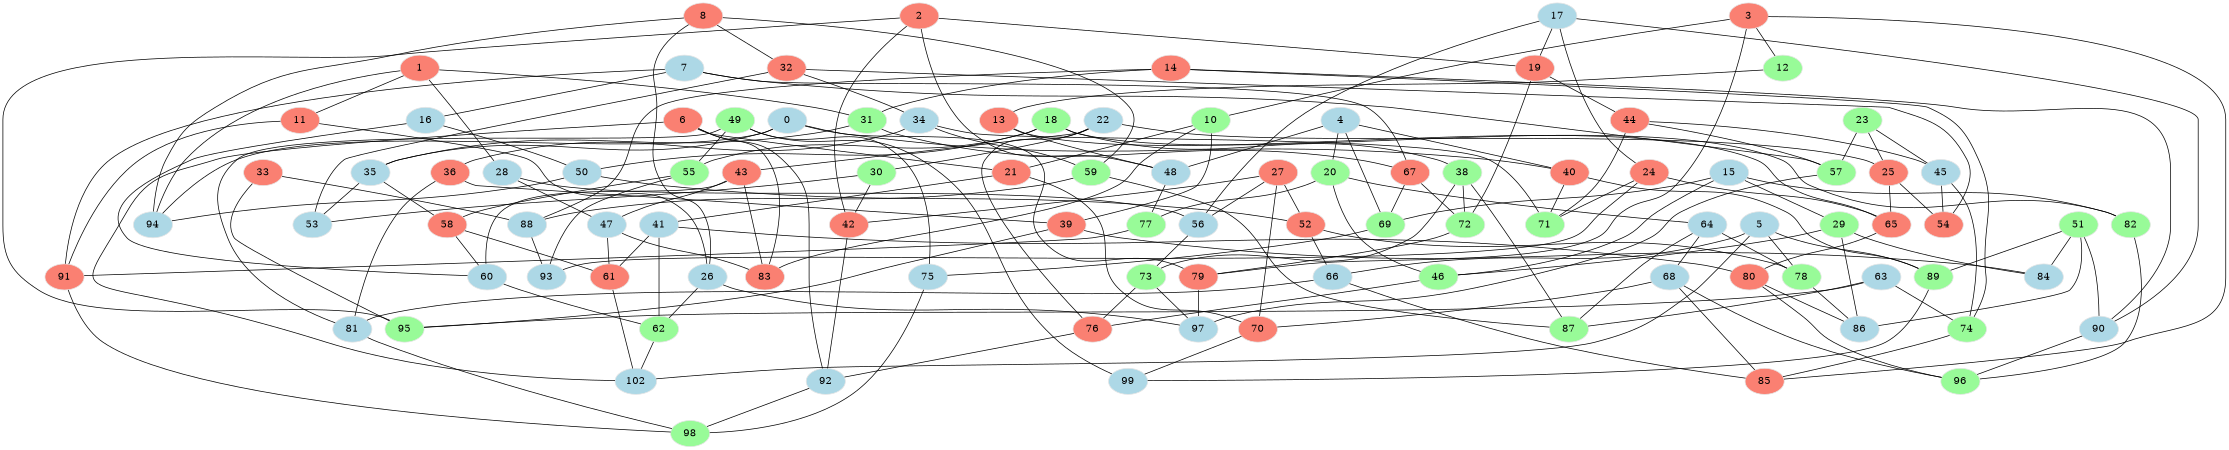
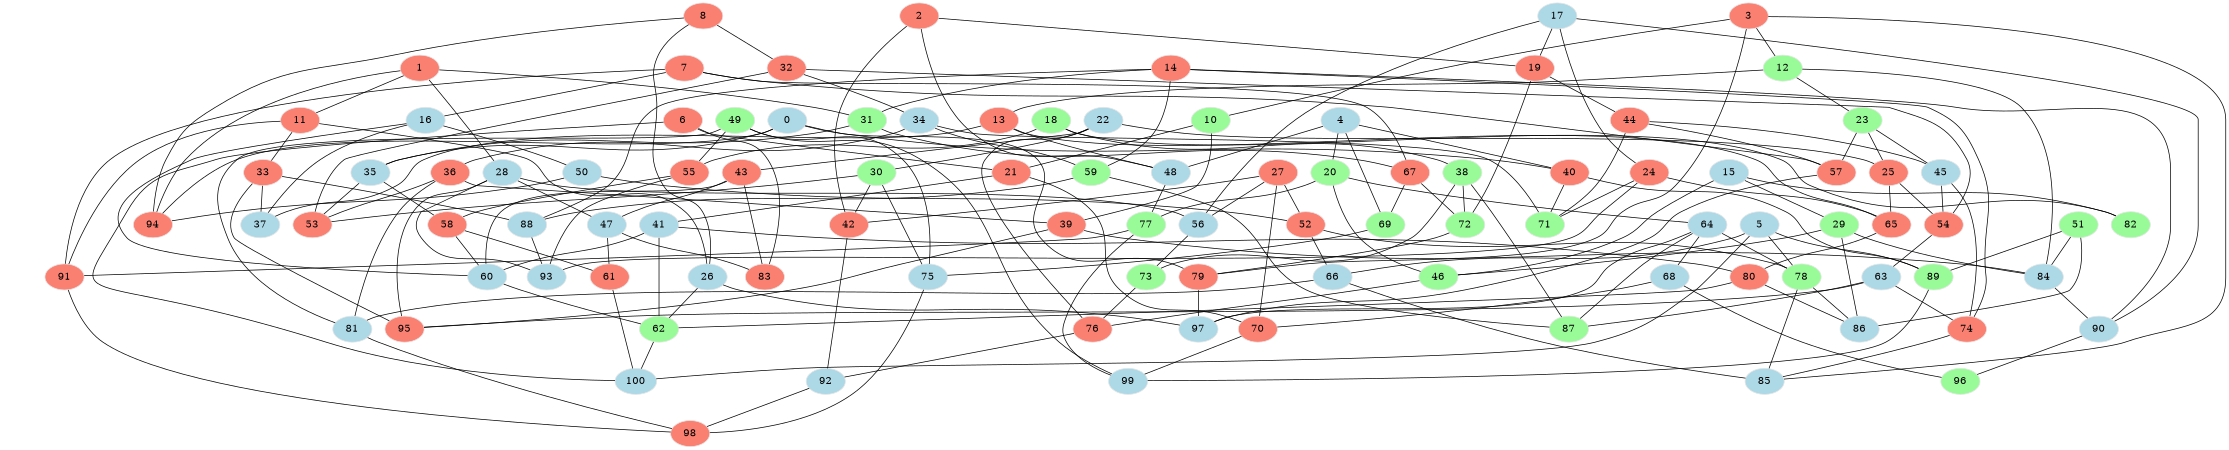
(966, 46) -> (1159, 124)
(171, 58) -> (407, 223)
(684, 68) -> (684, 68)
none -> (1819, 92)
none -> (1995, 93)
none -> (282, 146)
(820, 154) -> none
(689, 173) -> (689, 173)
(1836, 173) -> (1836, 173)
none -> (405, 191)
(1565, 198) -> none
(809, 215) -> none
(1019, 216) -> none
(153, 225) -> (153, 225)
none -> (260, 225)
(312, 225) -> (312, 225)
none -> (902, 225)
none -> (427, 244)
none -> (1916, 248)
(634, 251) -> (574, 252)
(2096, 276) -> (2071, 303)
none -> (1073, 301)
(1172, 303) -> (1462, 308)
(405, 329) -> (405, 329)
(1717, 329) -> (1783, 329)
(1967, 329) -> (1967, 329)
(1844, 347) -> (1021, 317)
(2107, 354) -> none
(636, 381) -> (636, 381)
(1765, 381) -> (1765, 381)
(690, 434) -> (690, 434)
